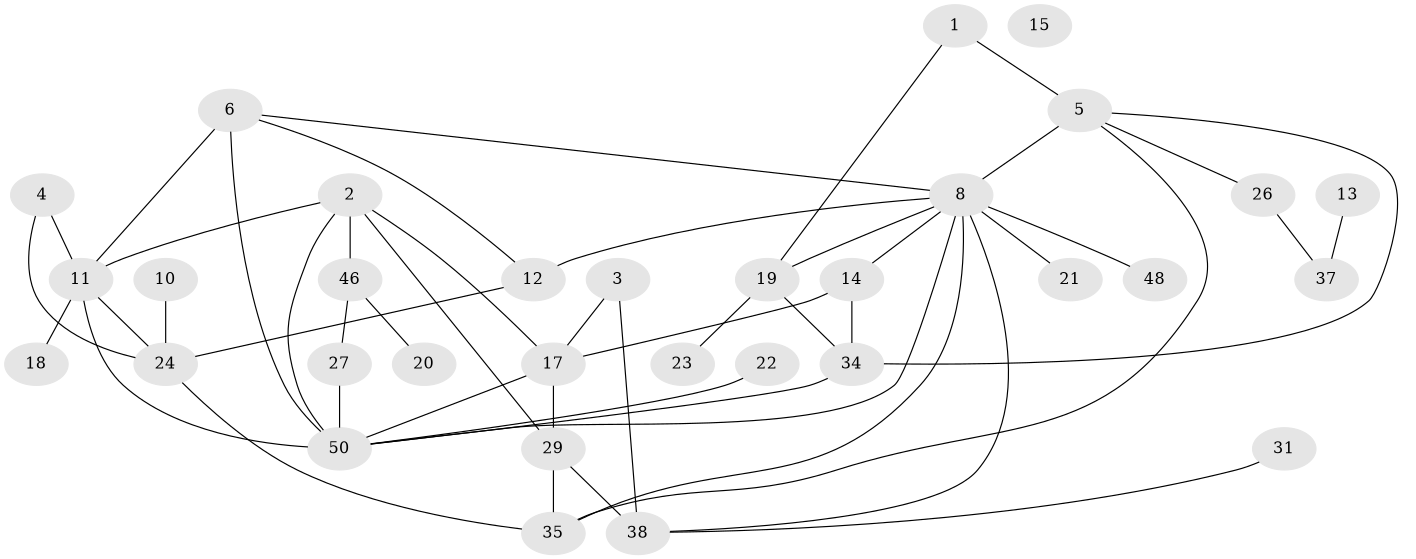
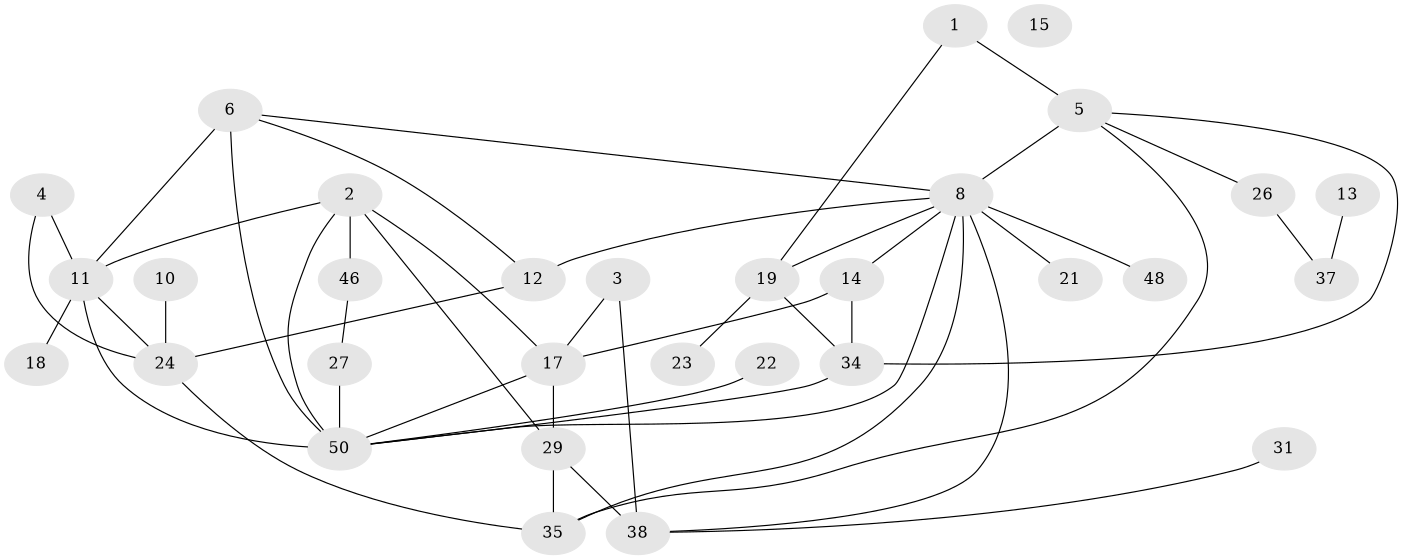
(424, 364) -> none
